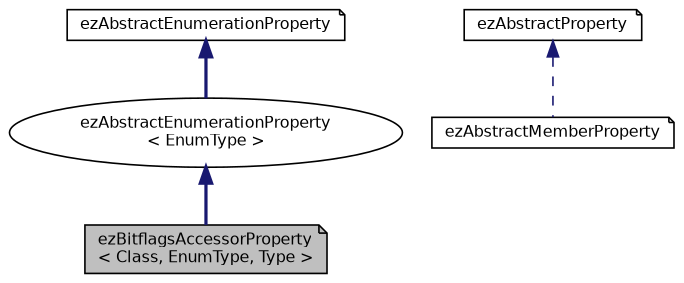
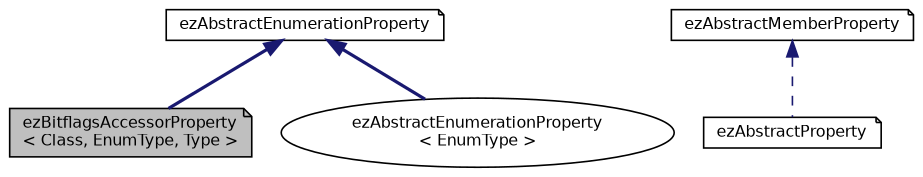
(553, 87) -> (792, 87)
(206, 204) -> (218, 79)
